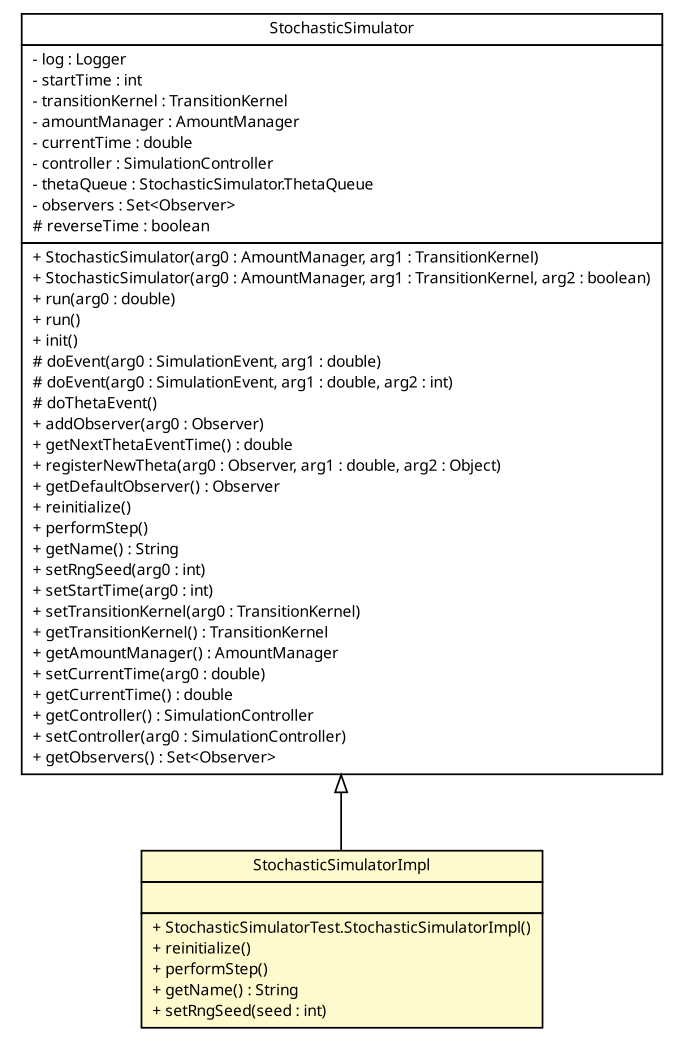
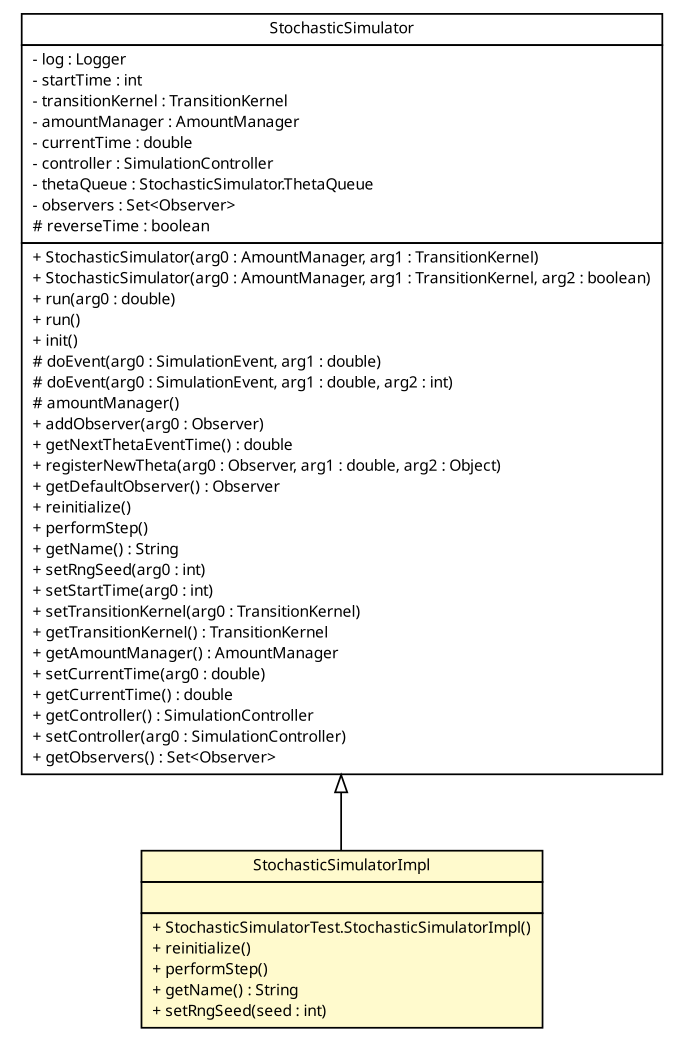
(95, 404) -> (107, 404)
